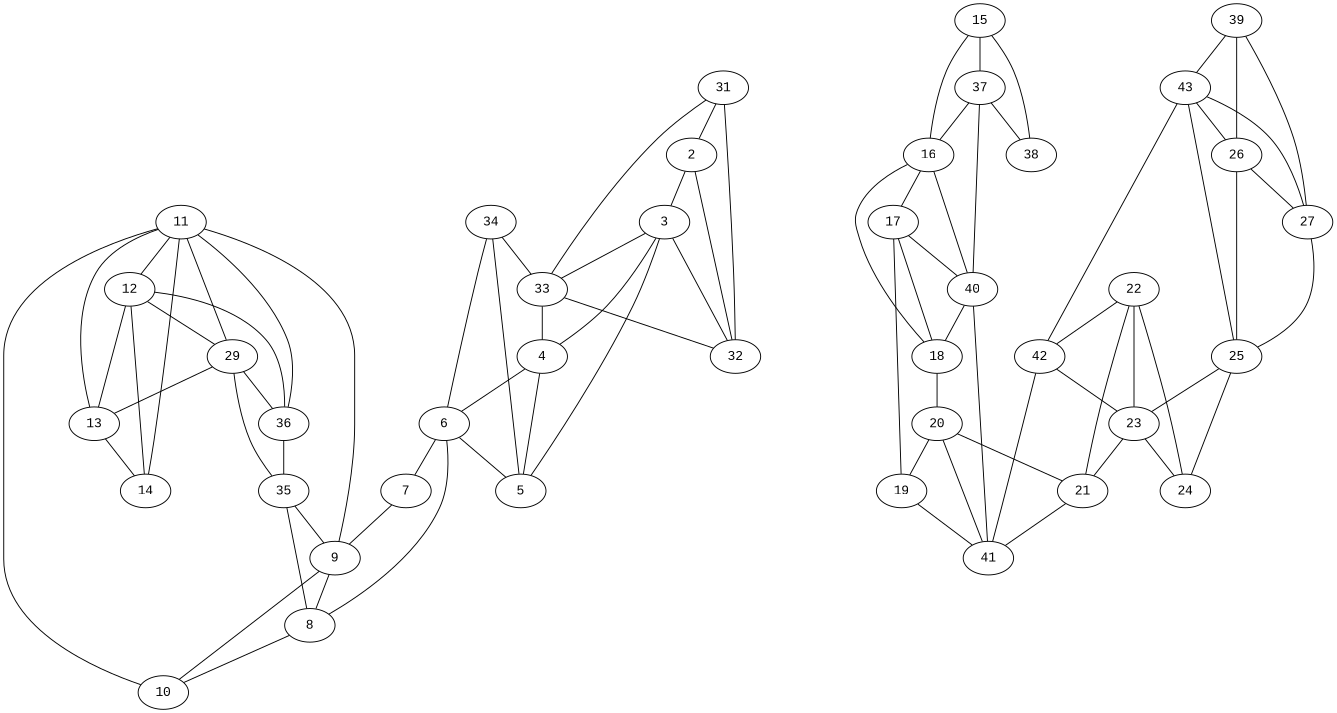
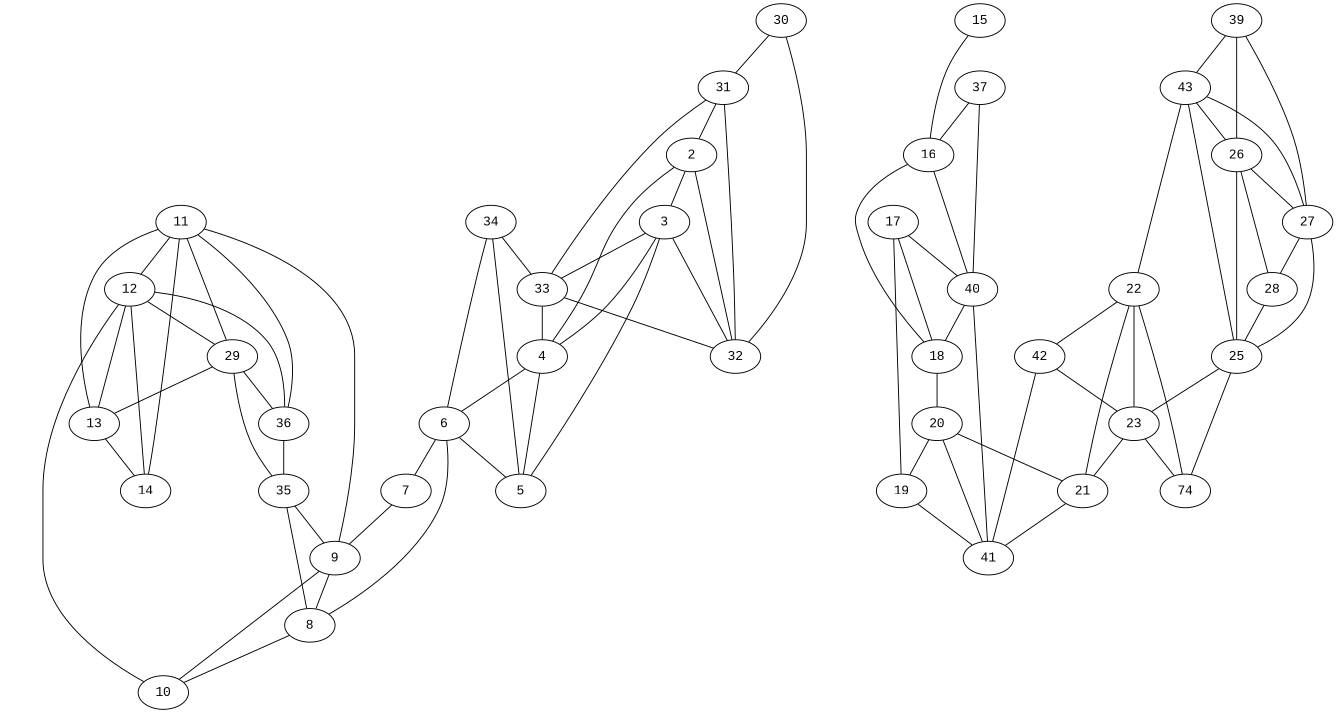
none -> (781, 21)
(980, 54) -> none
(1031, 155) -> none
(911, 189) -> none
(1113, 222) -> (1159, 189)
none -> (604, 247)
none -> (1272, 289)
(4, 450) -> (43, 506)
(1185, 491) -> (1185, 491)
